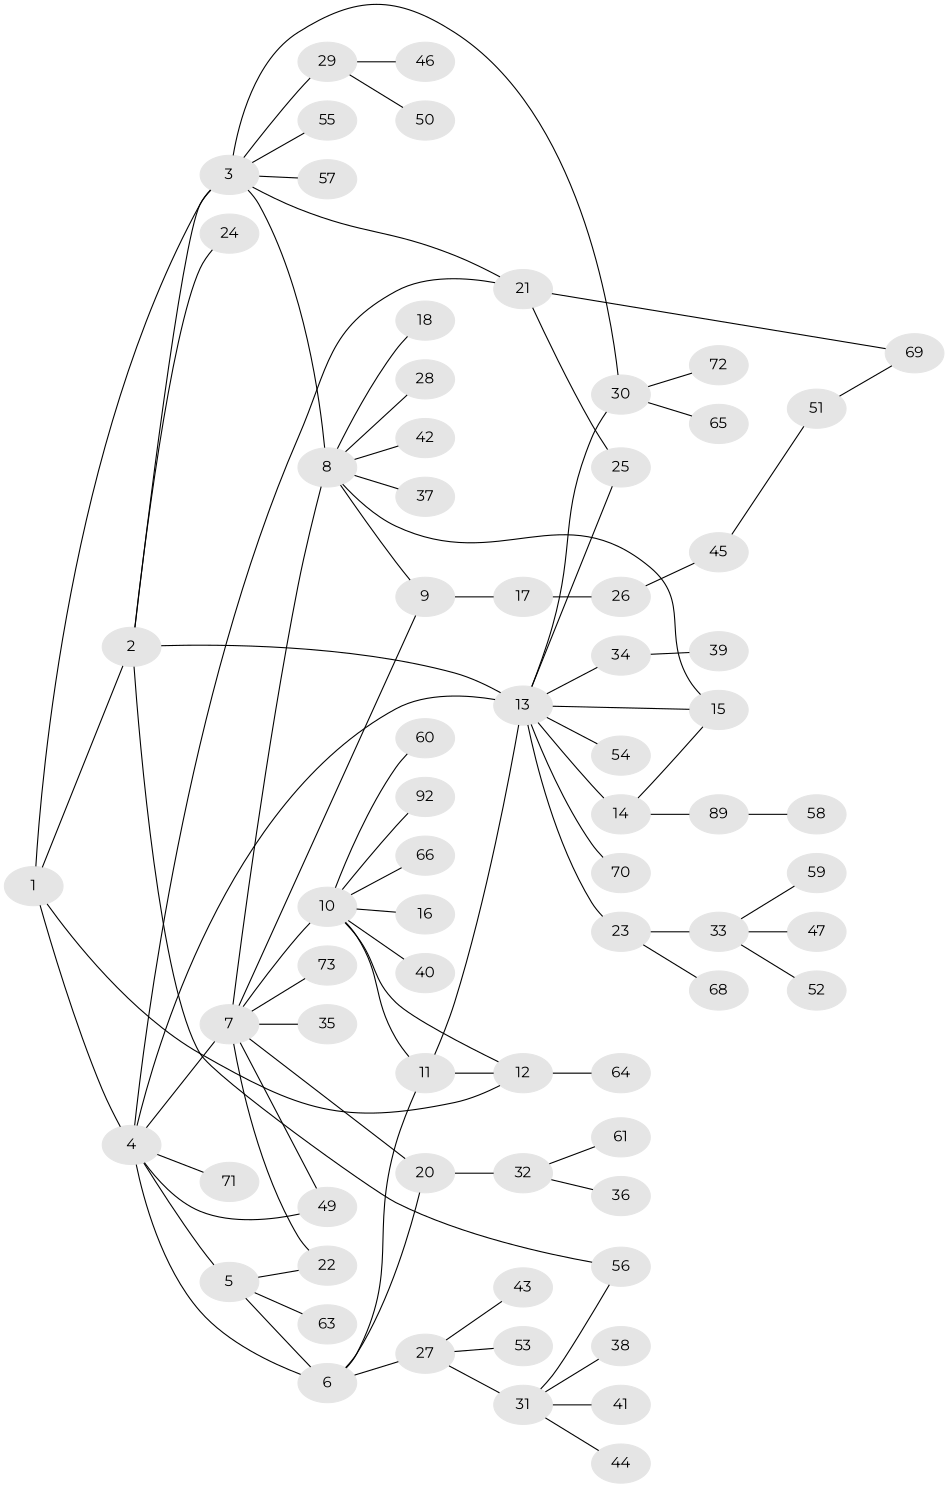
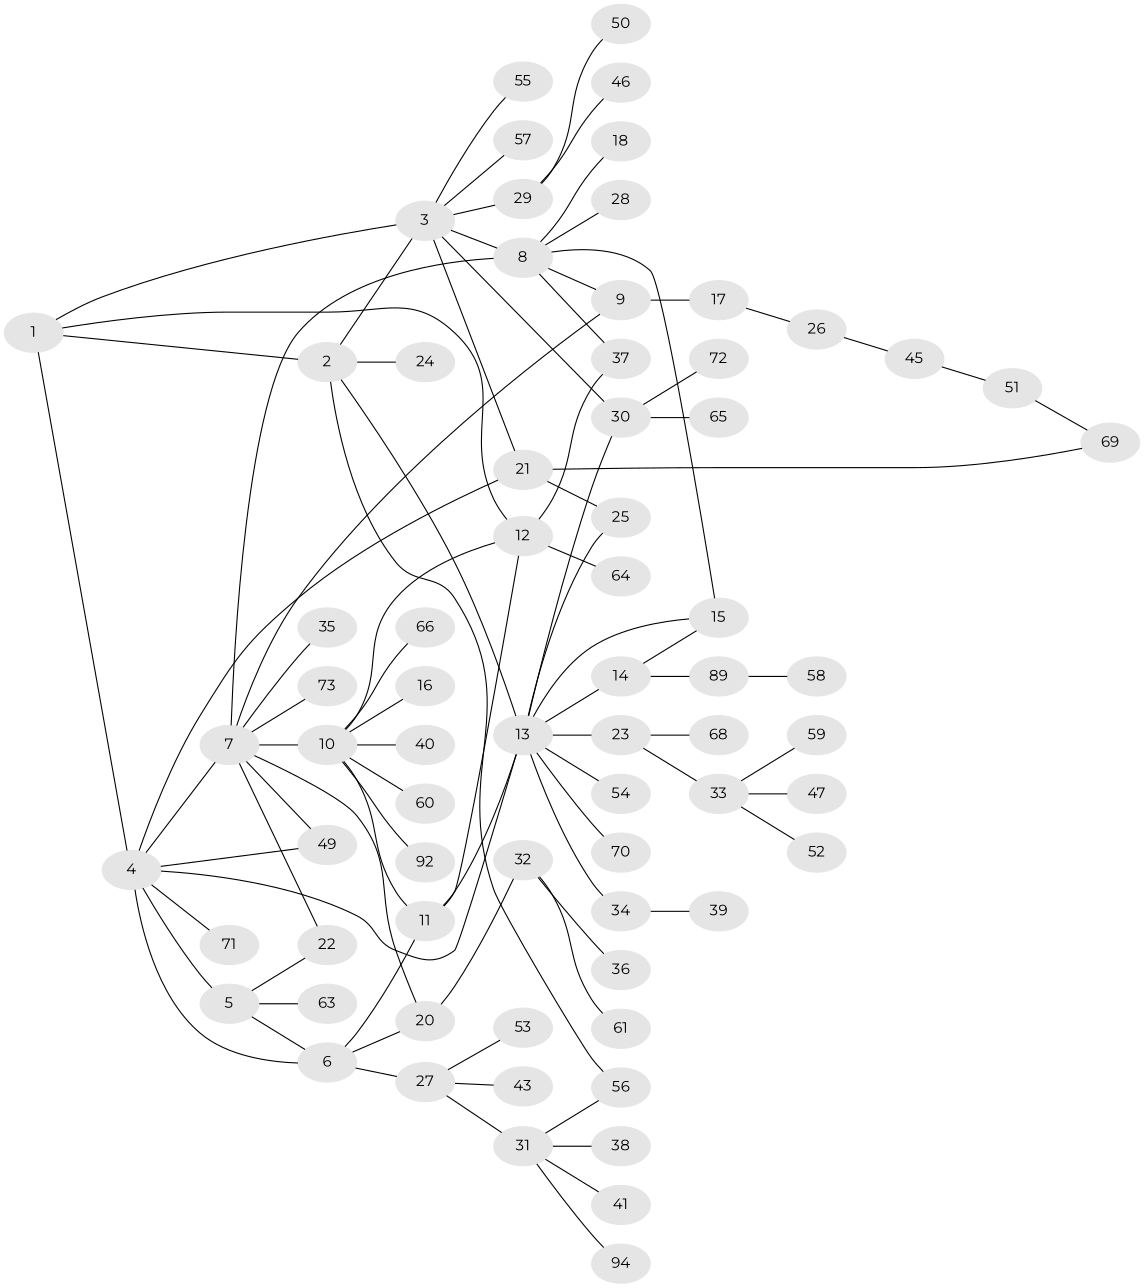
(425, 438) -> none
none -> (570, 446)
(621, 1464) -> (621, 1264)
